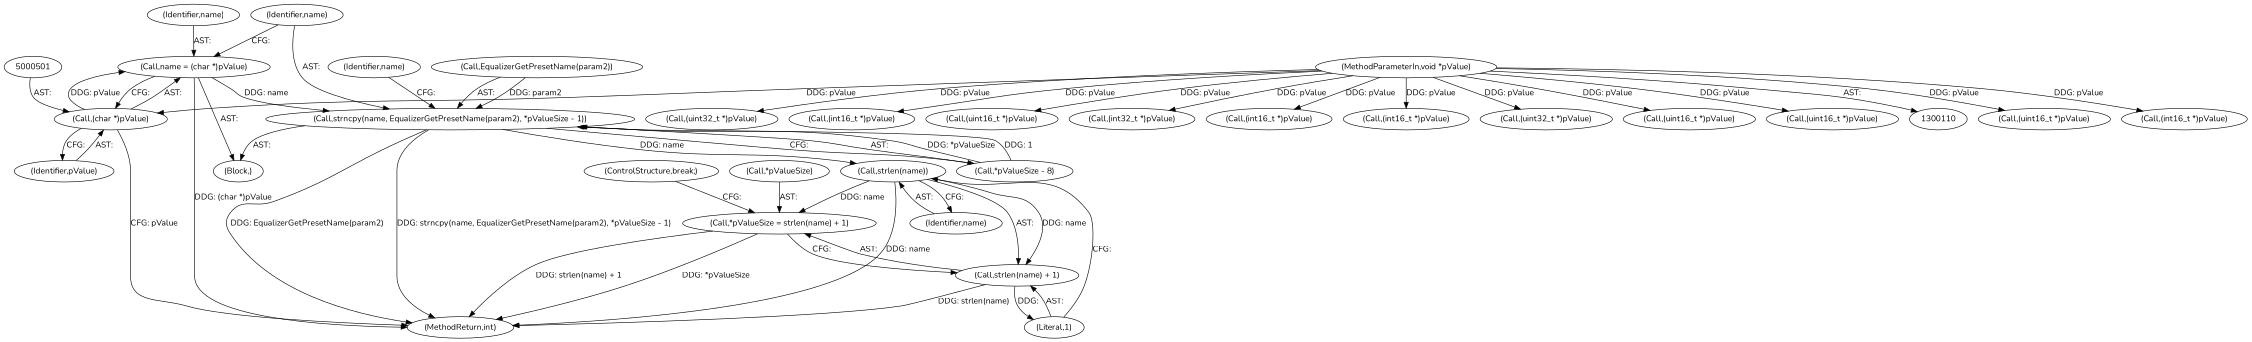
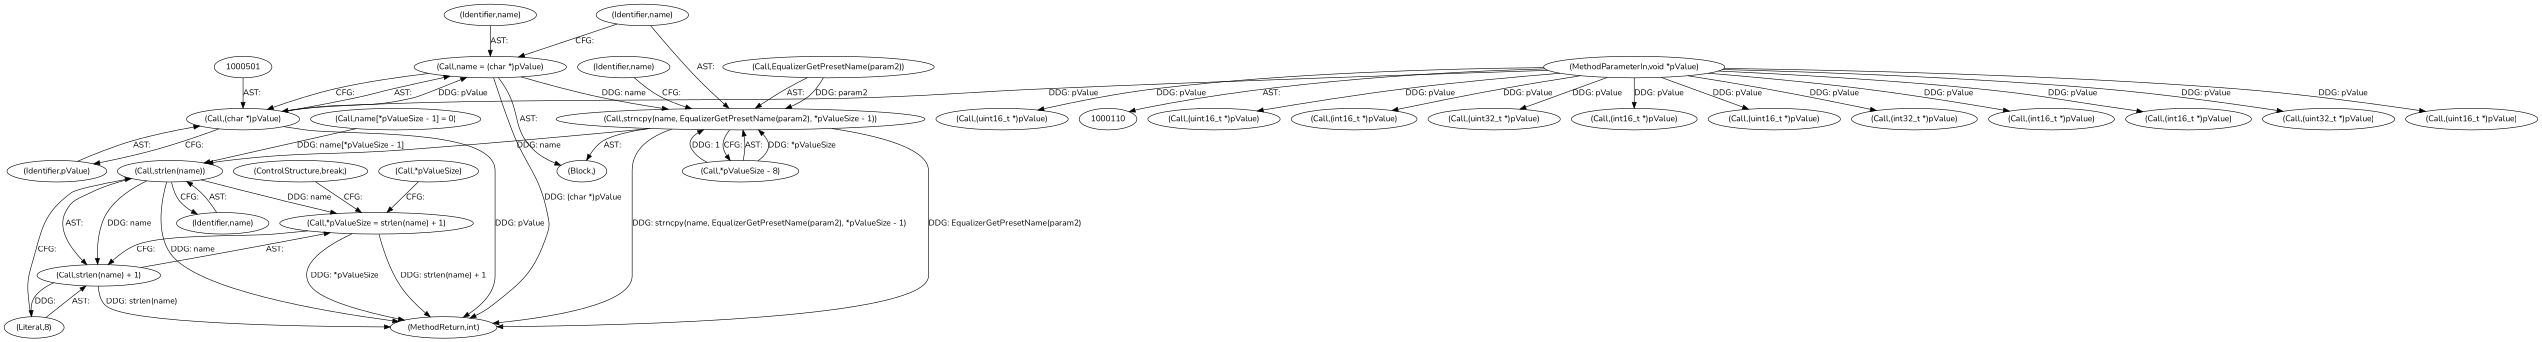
(33, 67) -> (243, 67)
none -> (396, 119)
(1938, 119) -> (1108, 119)
(790, 197) -> (416, 197)
(154, 223) -> (520, 223)
(1054, 327) -> (34, 327)
